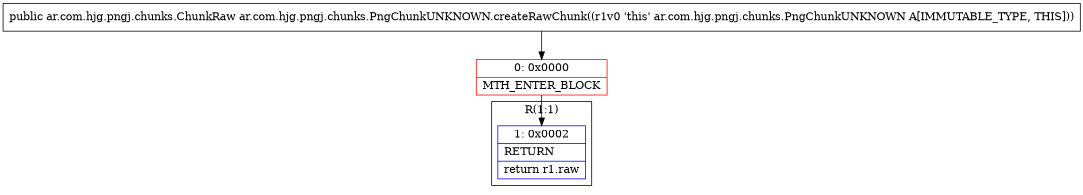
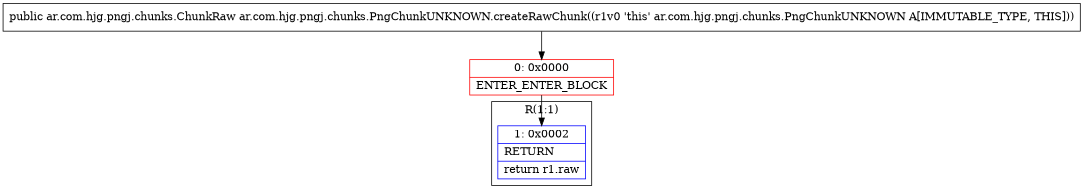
(542, 86) -> (542, 86)
